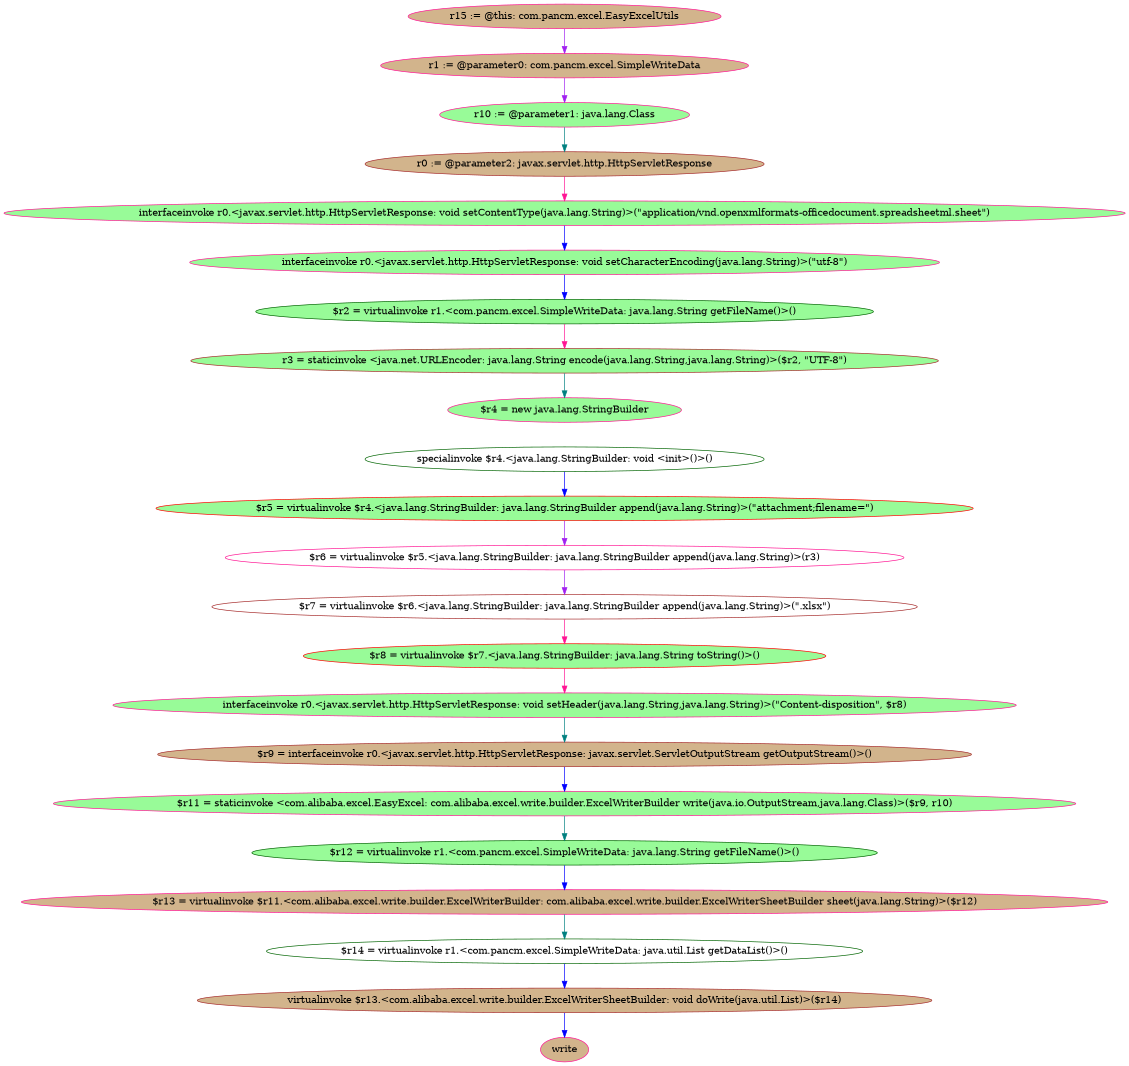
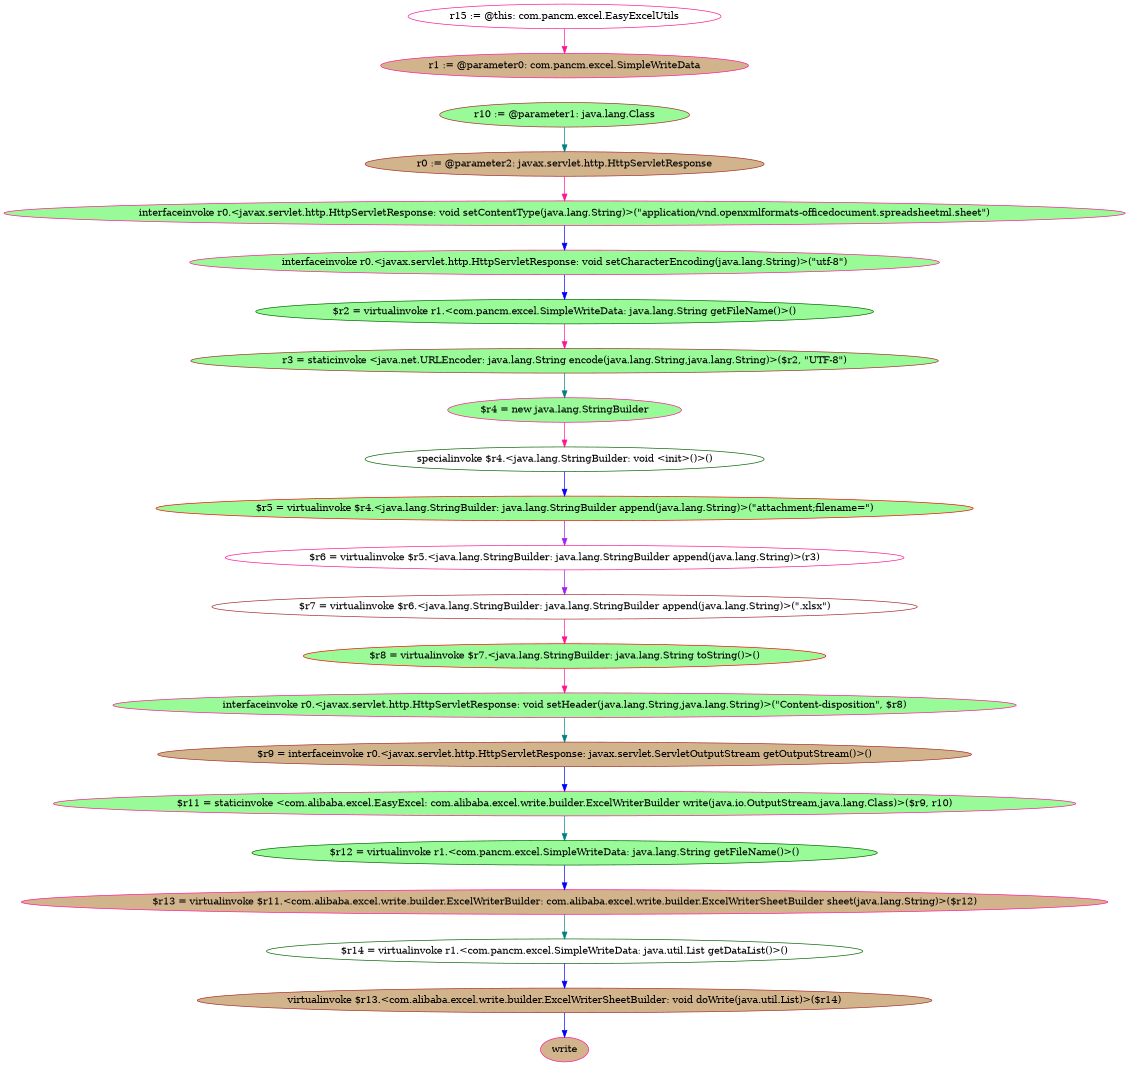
(565, 16) -> (565, 16)
(565, 38) -> (565, 38)
(565, 87) -> none
(565, 115) -> (565, 115)
none -> (565, 431)
